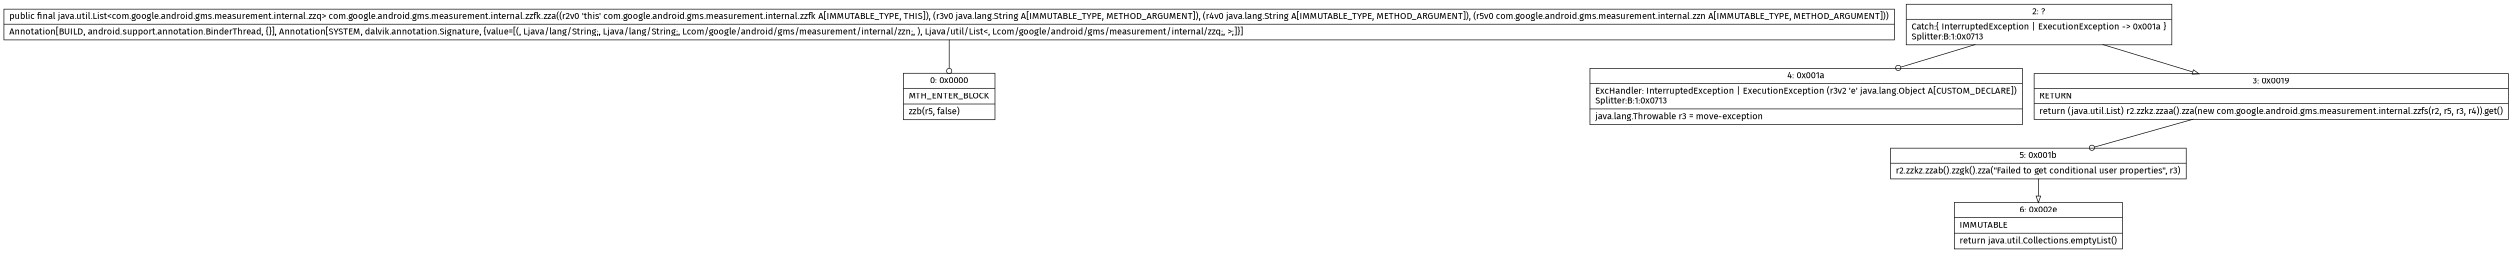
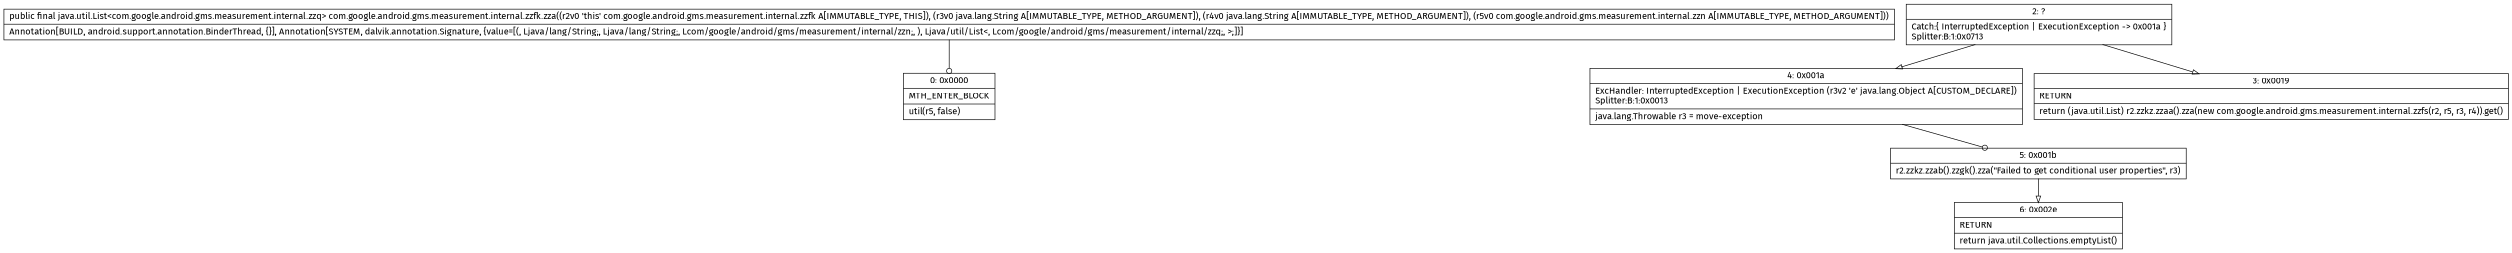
(1938, 56) -> (1938, 56)
(1631, 101) -> (1632, 101)
(934, 112) -> (934, 112)
(2144, 133) -> (1942, 136)
(1984, 225) -> (1976, 225)
